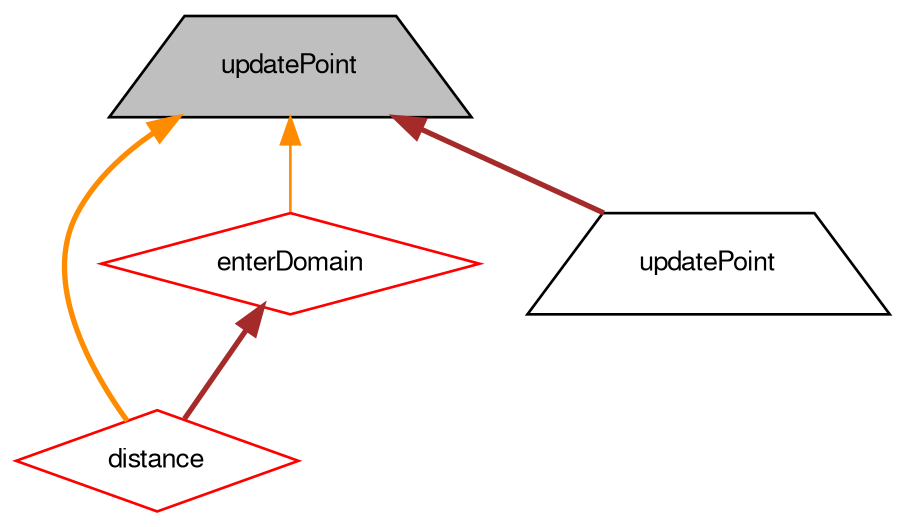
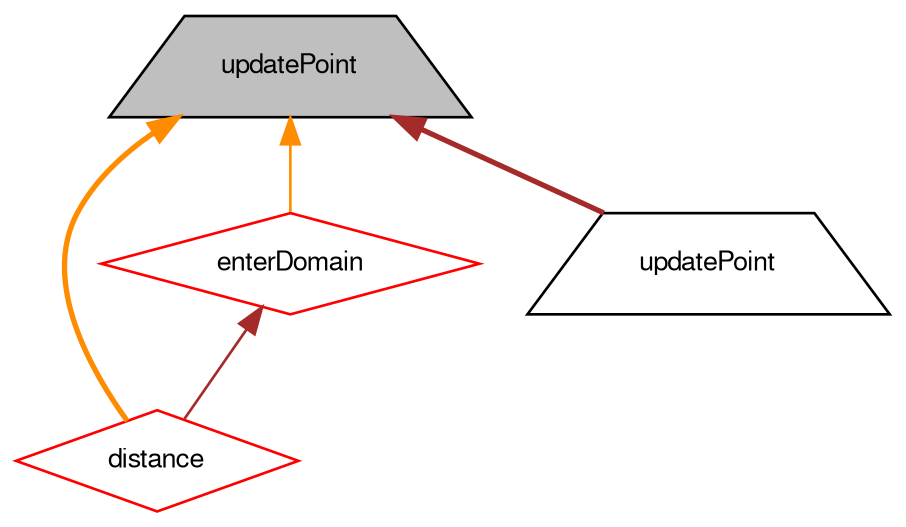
(216, 374) -> (216, 374)
